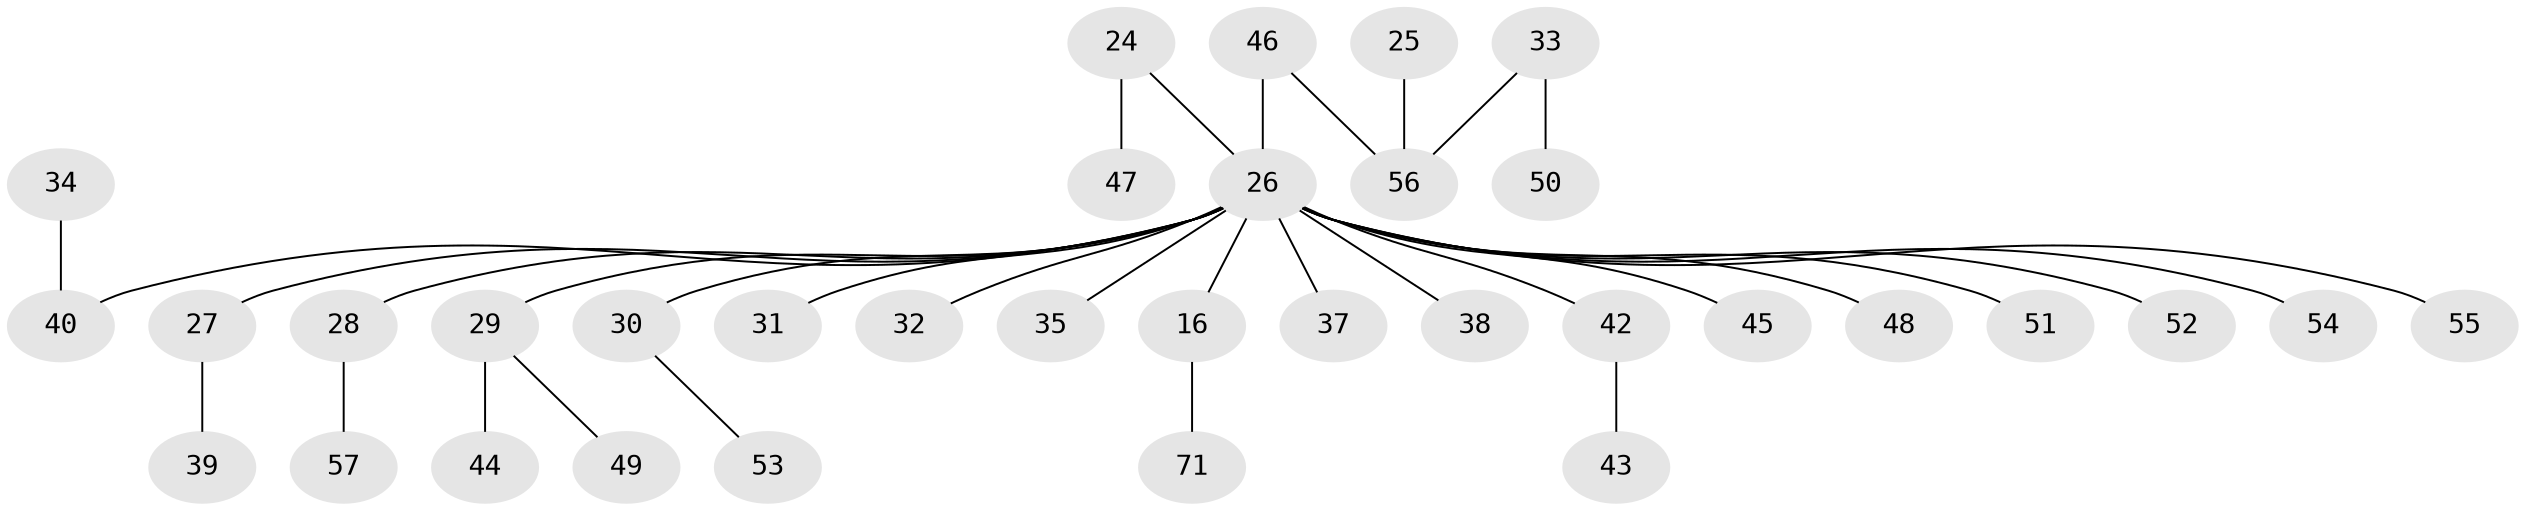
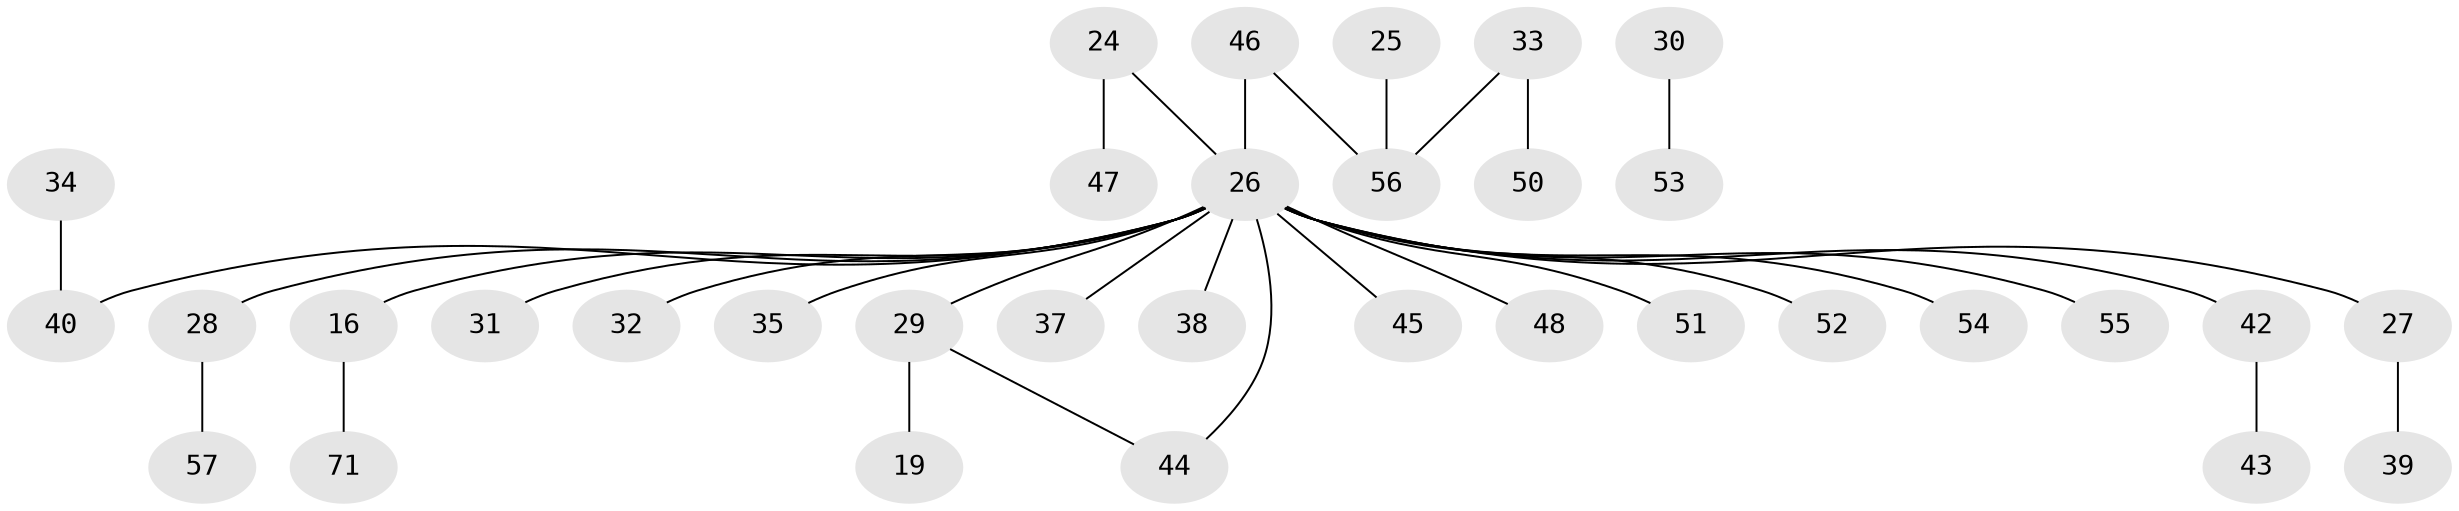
(945, 255) -> (1269, 338)
(626, 467) -> (909, 467)
